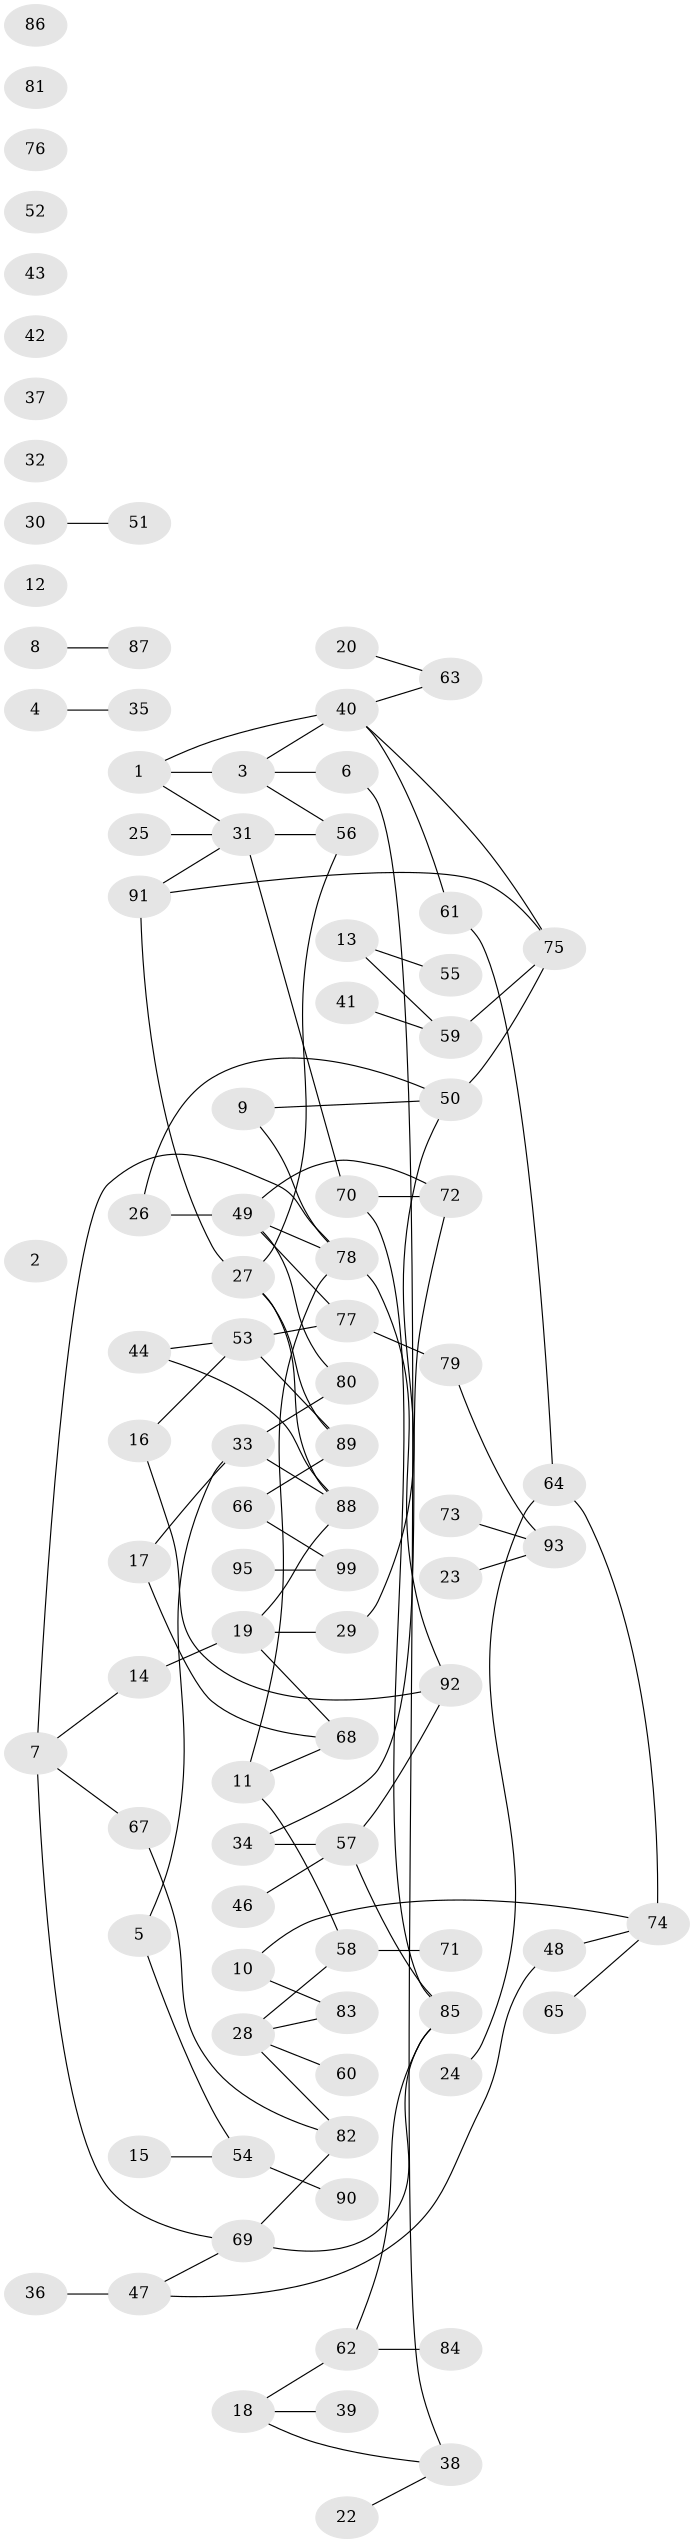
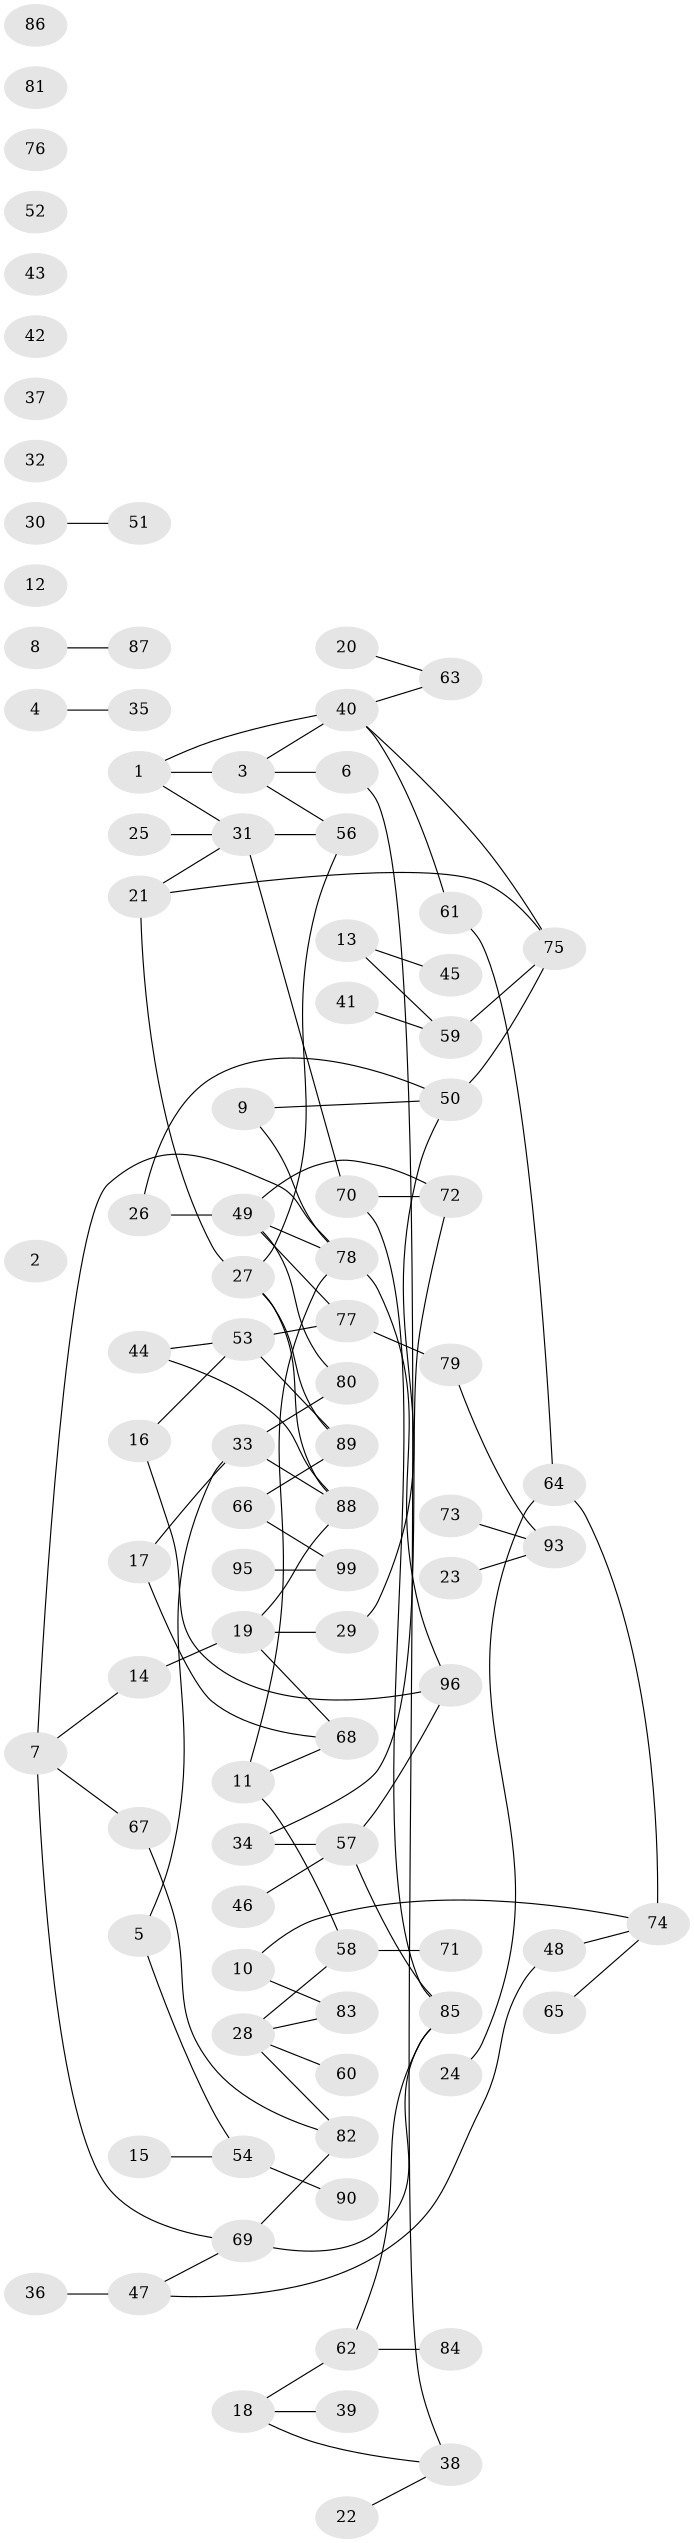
(139, 897) -> (139, 897)
(451, 975) -> (451, 975)
(451, 1685) -> (451, 1685)
